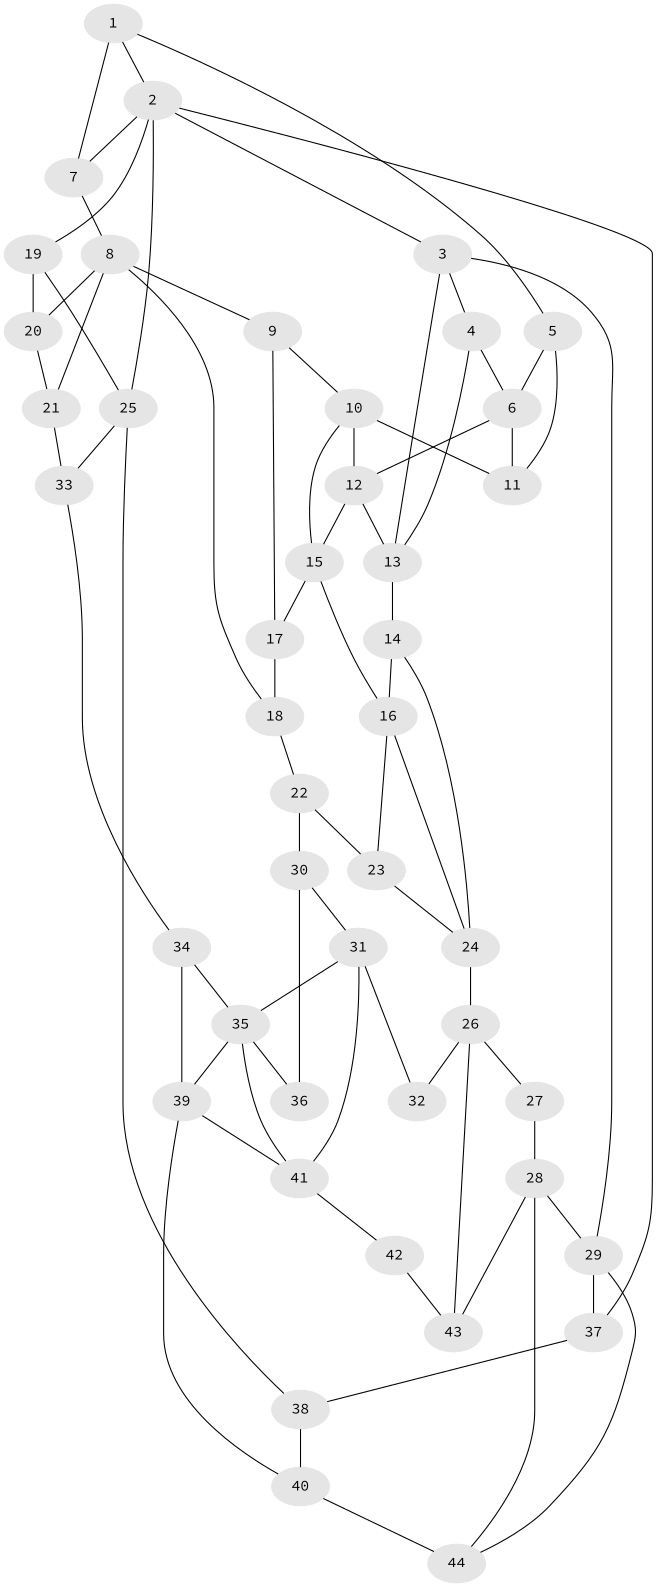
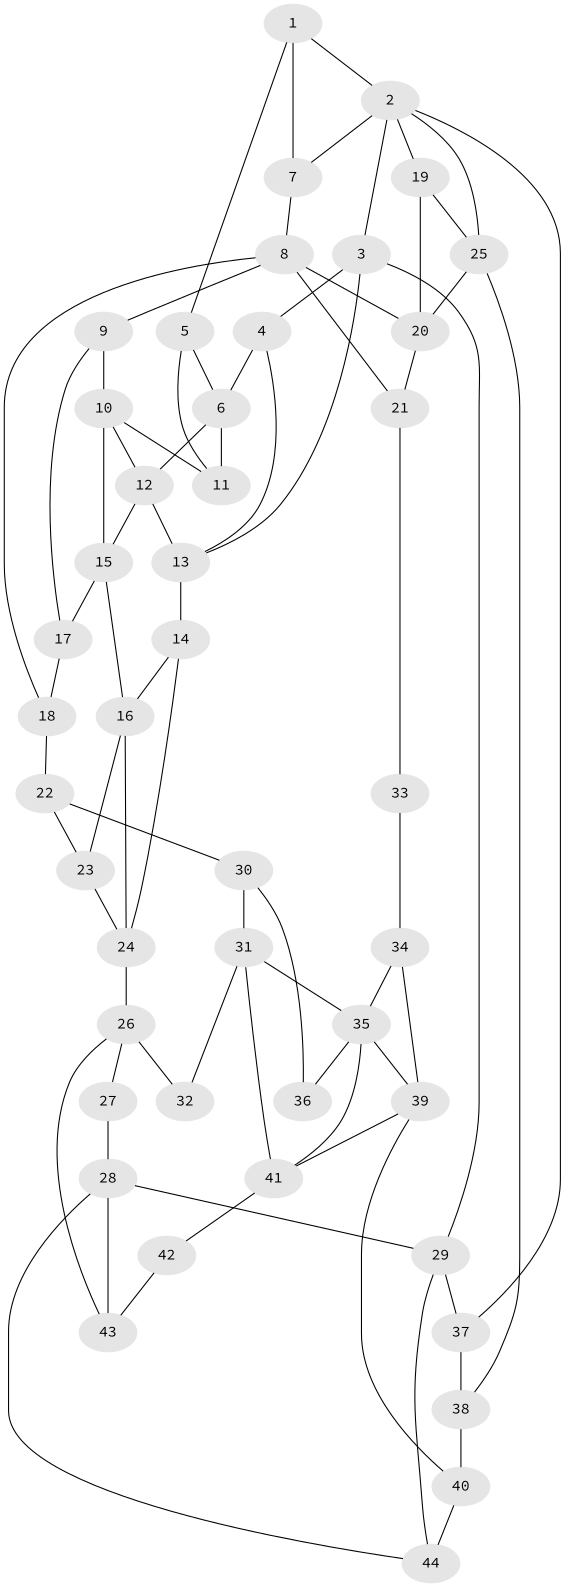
(96, 447) -> (451, 292)
